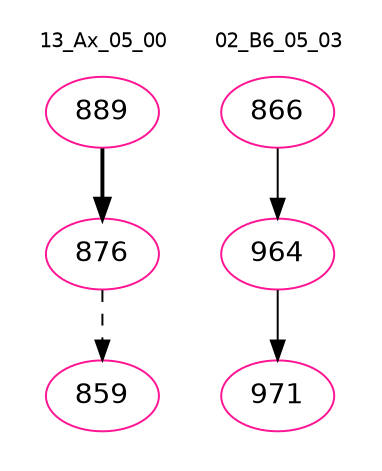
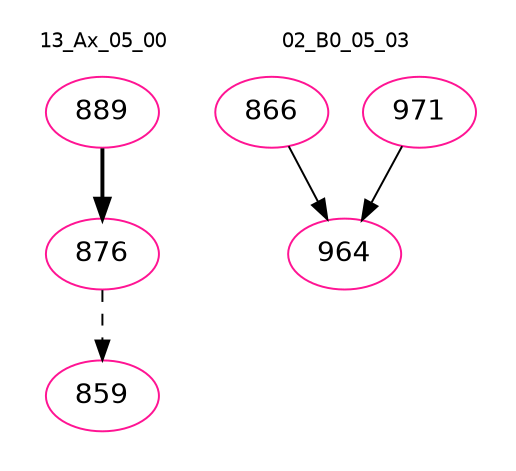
(279, 42) -> (346, 42)
(278, 315) -> (387, 174)
